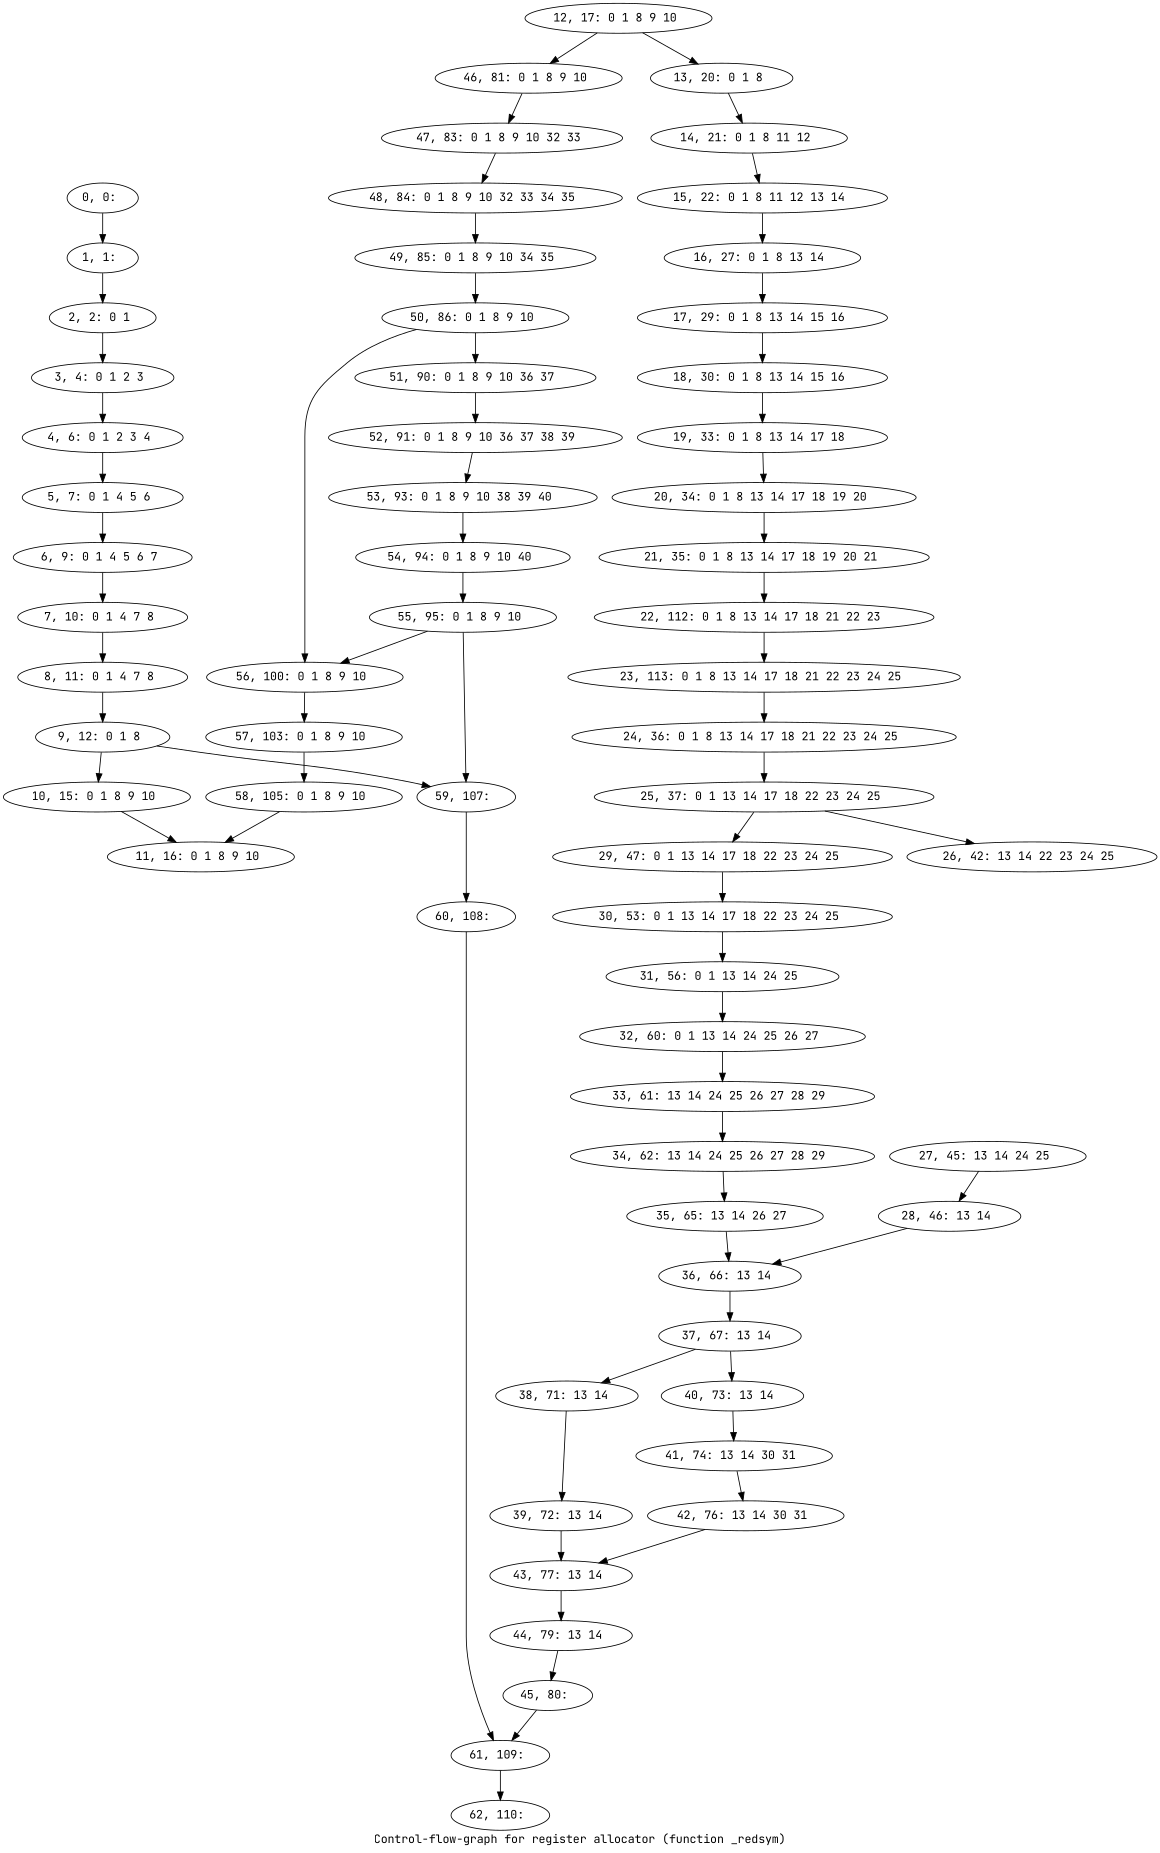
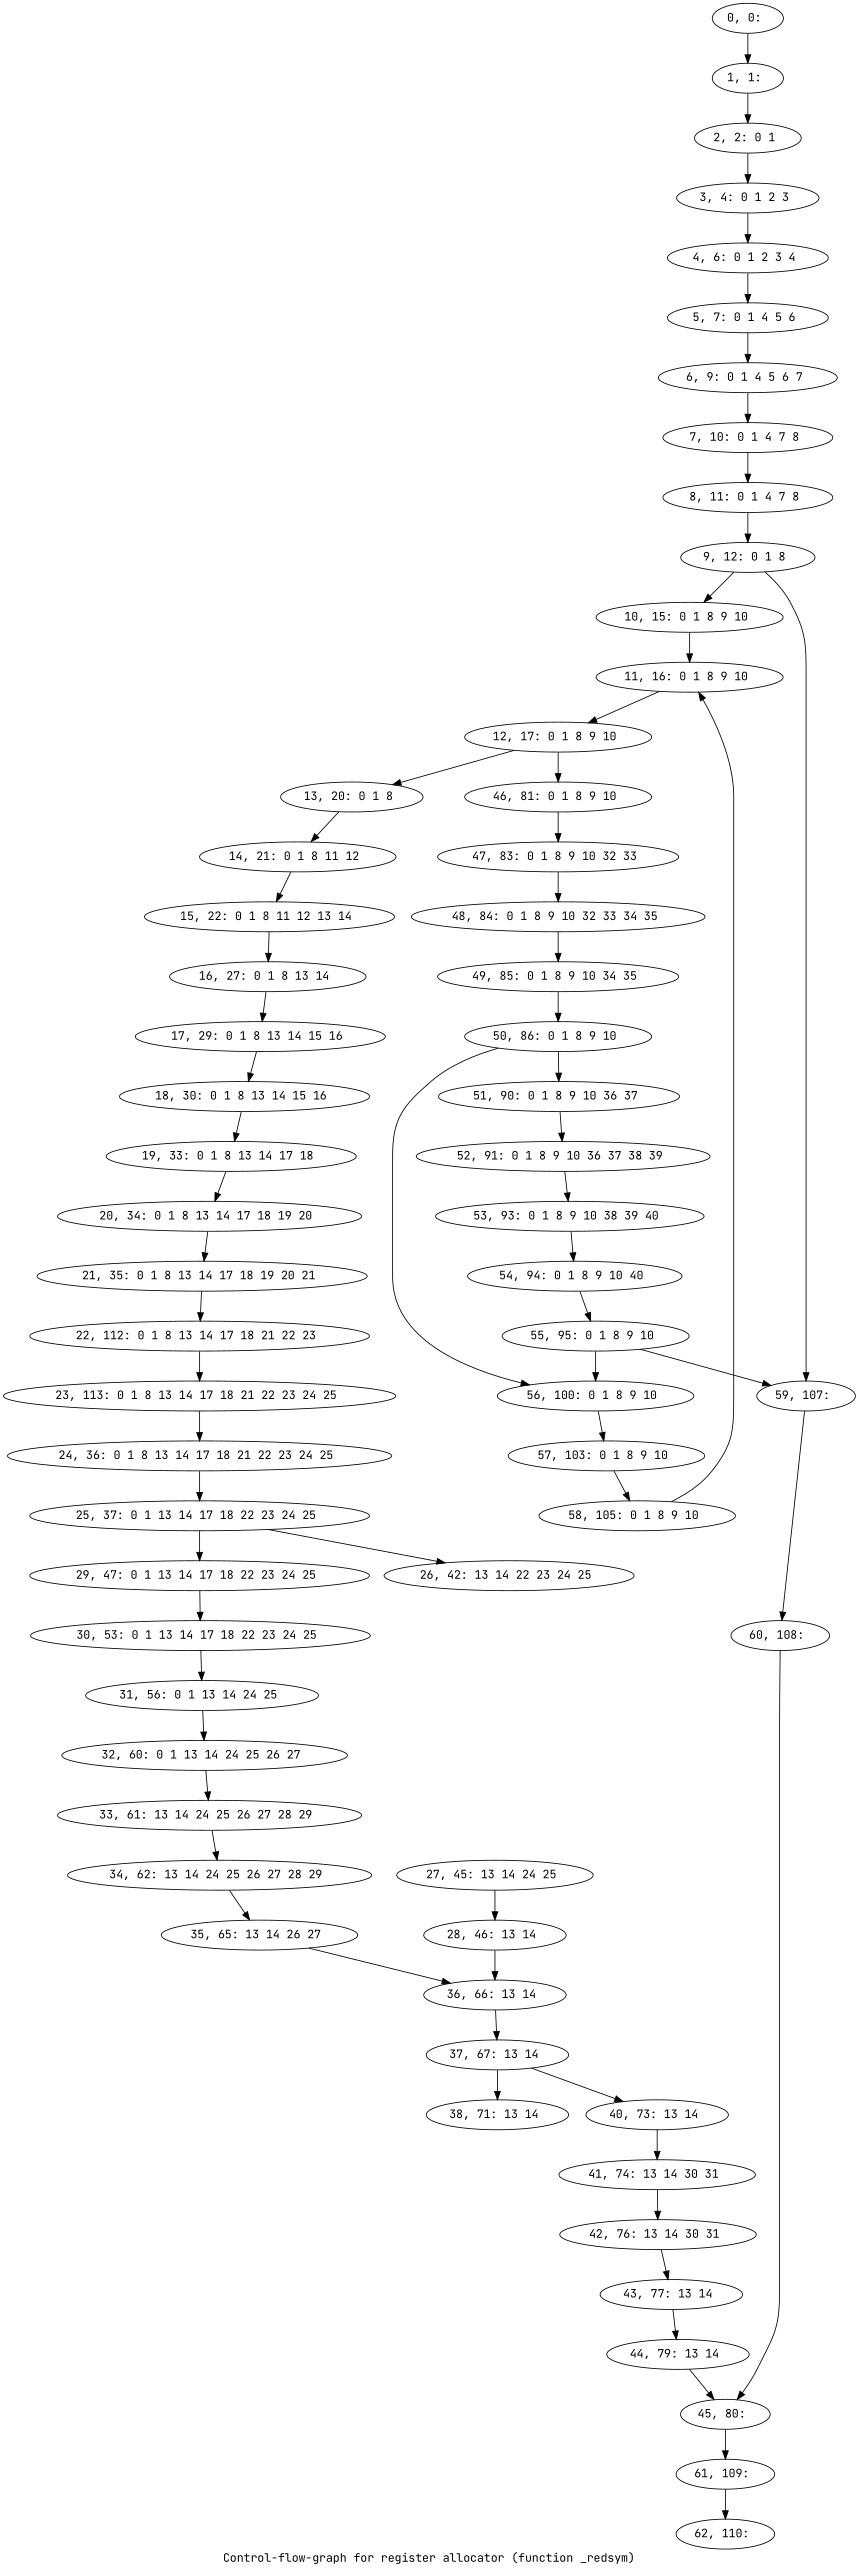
none -> (628, 705)
(466, 1334) -> (779, 2026)
(561, 1516) -> none
